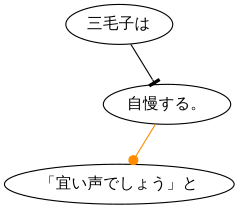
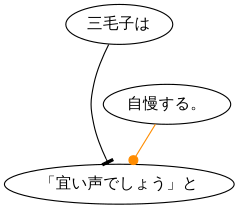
(142, 62) -> (91, 101)
